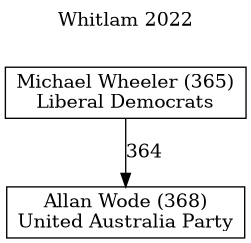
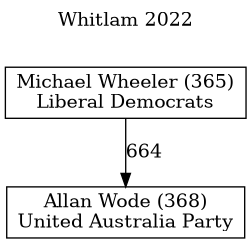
(145, 153) -> (145, 153)
